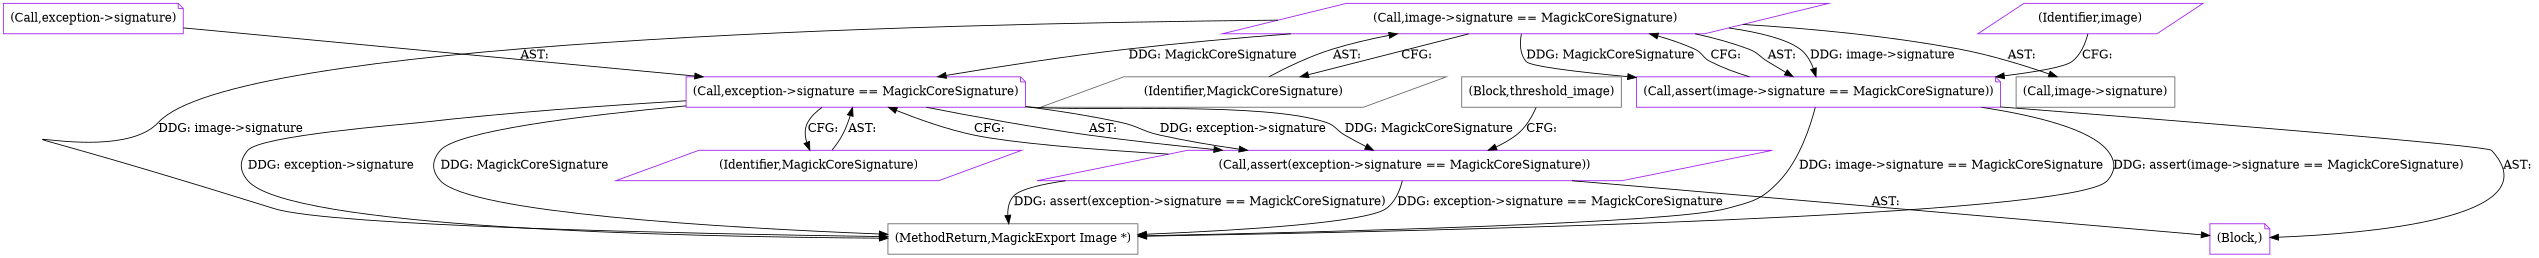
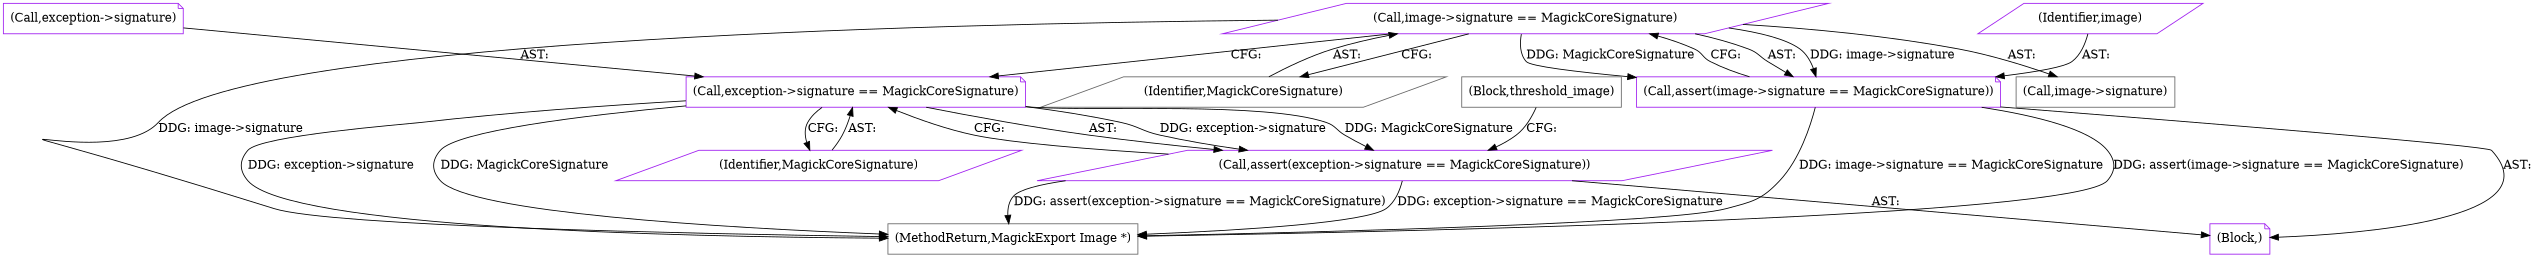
(1213, 55) -> (1248, 55)
(2099, 55) -> (2098, 55)
